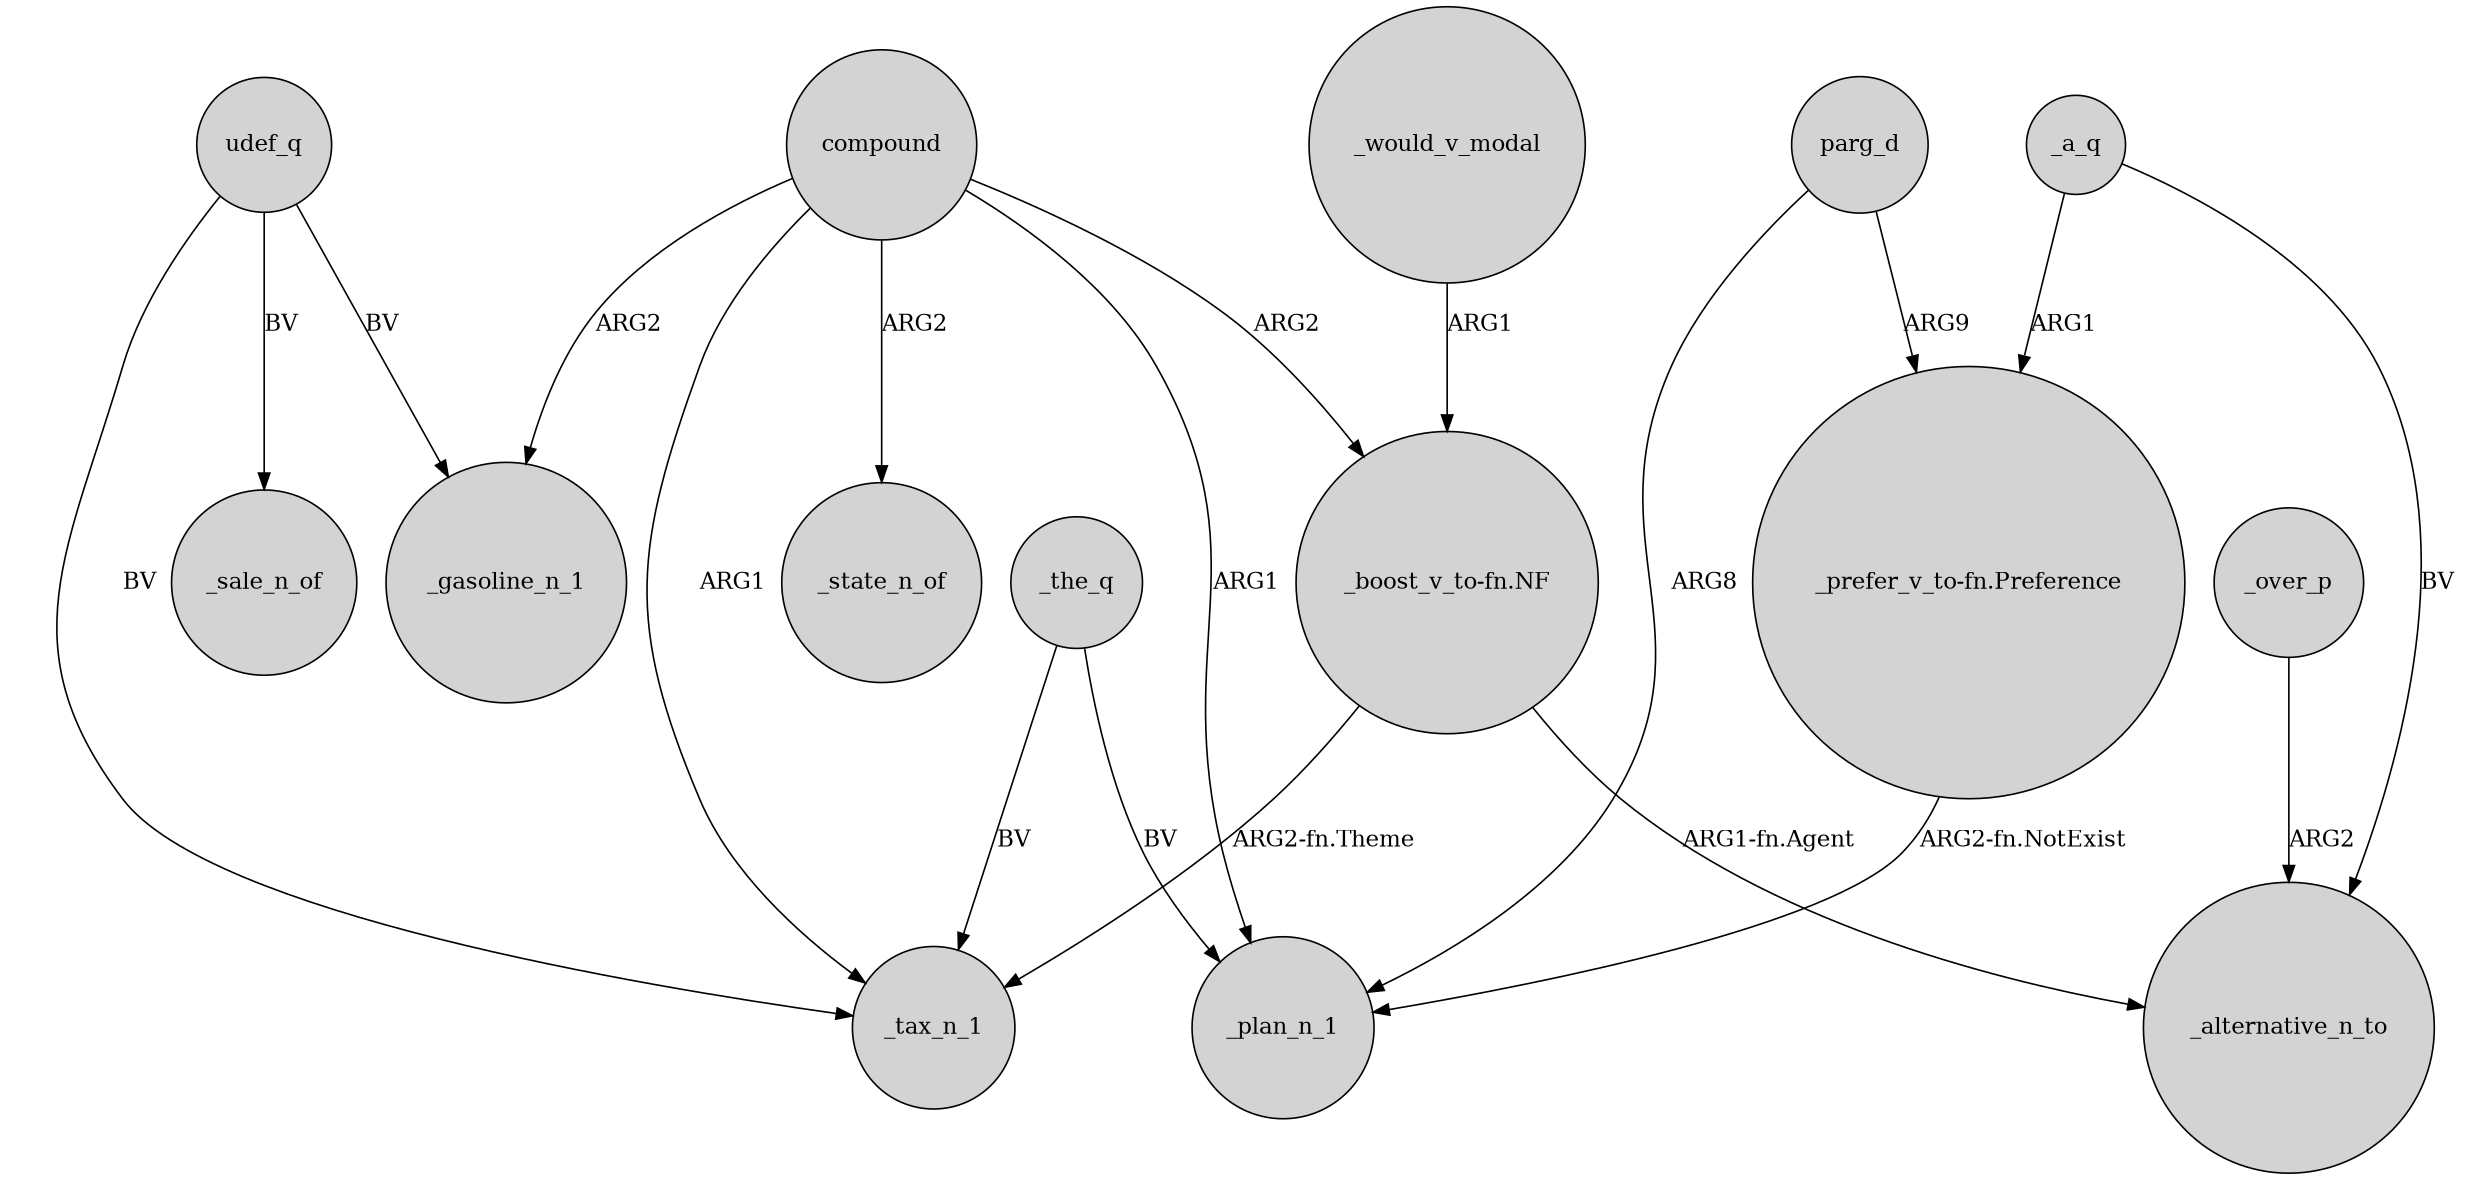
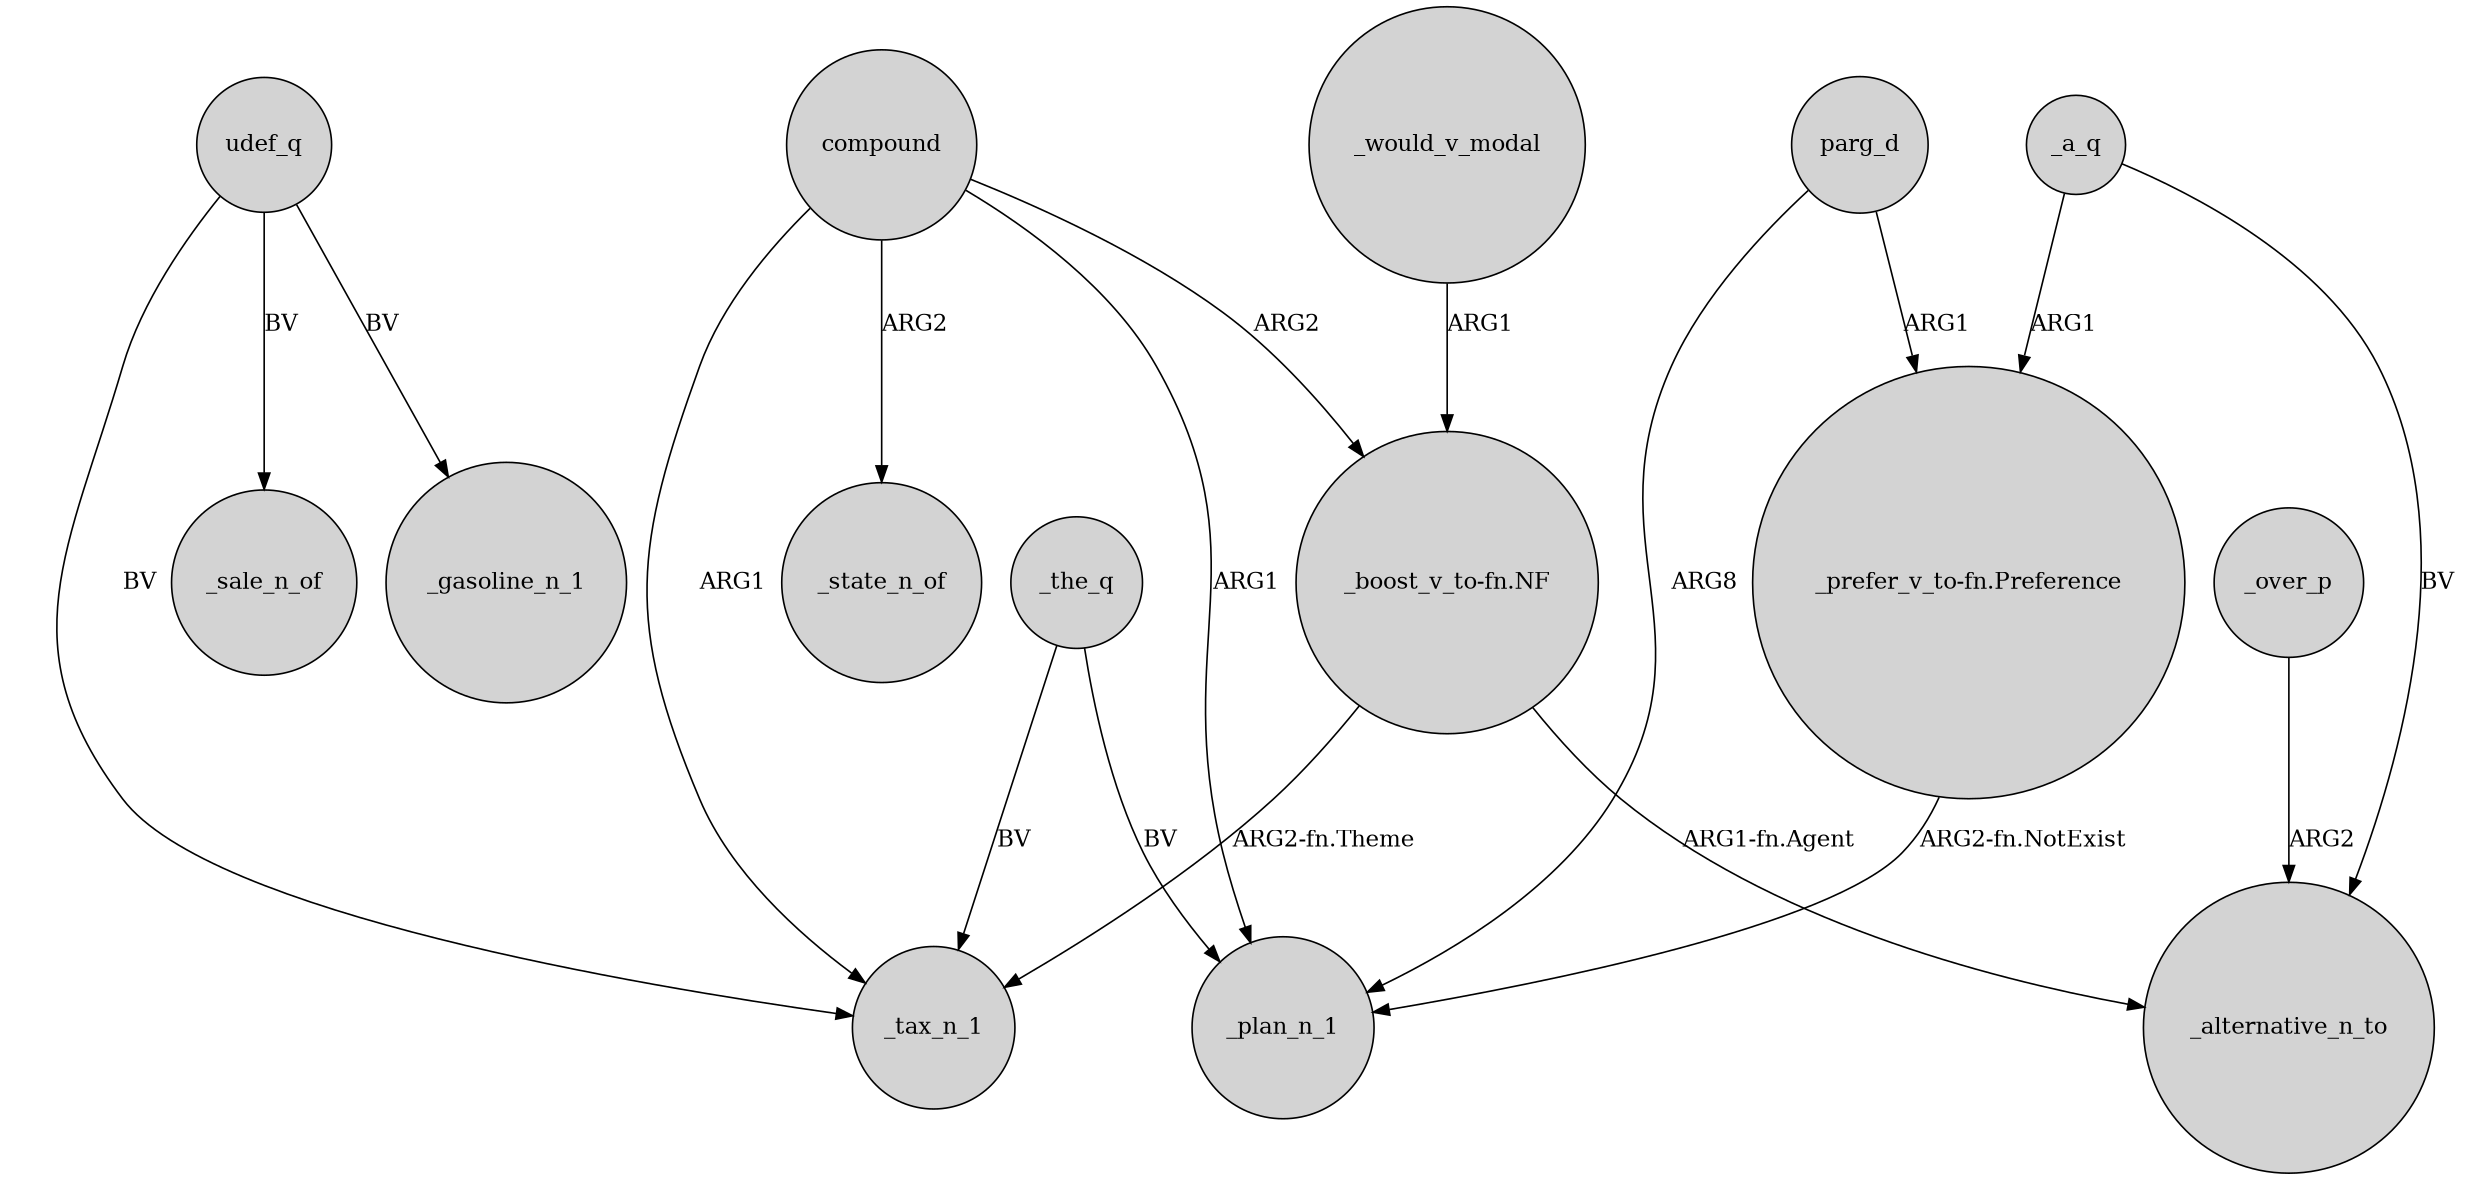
(627, 280) -> none
(1937, 325) -> (1937, 325)
